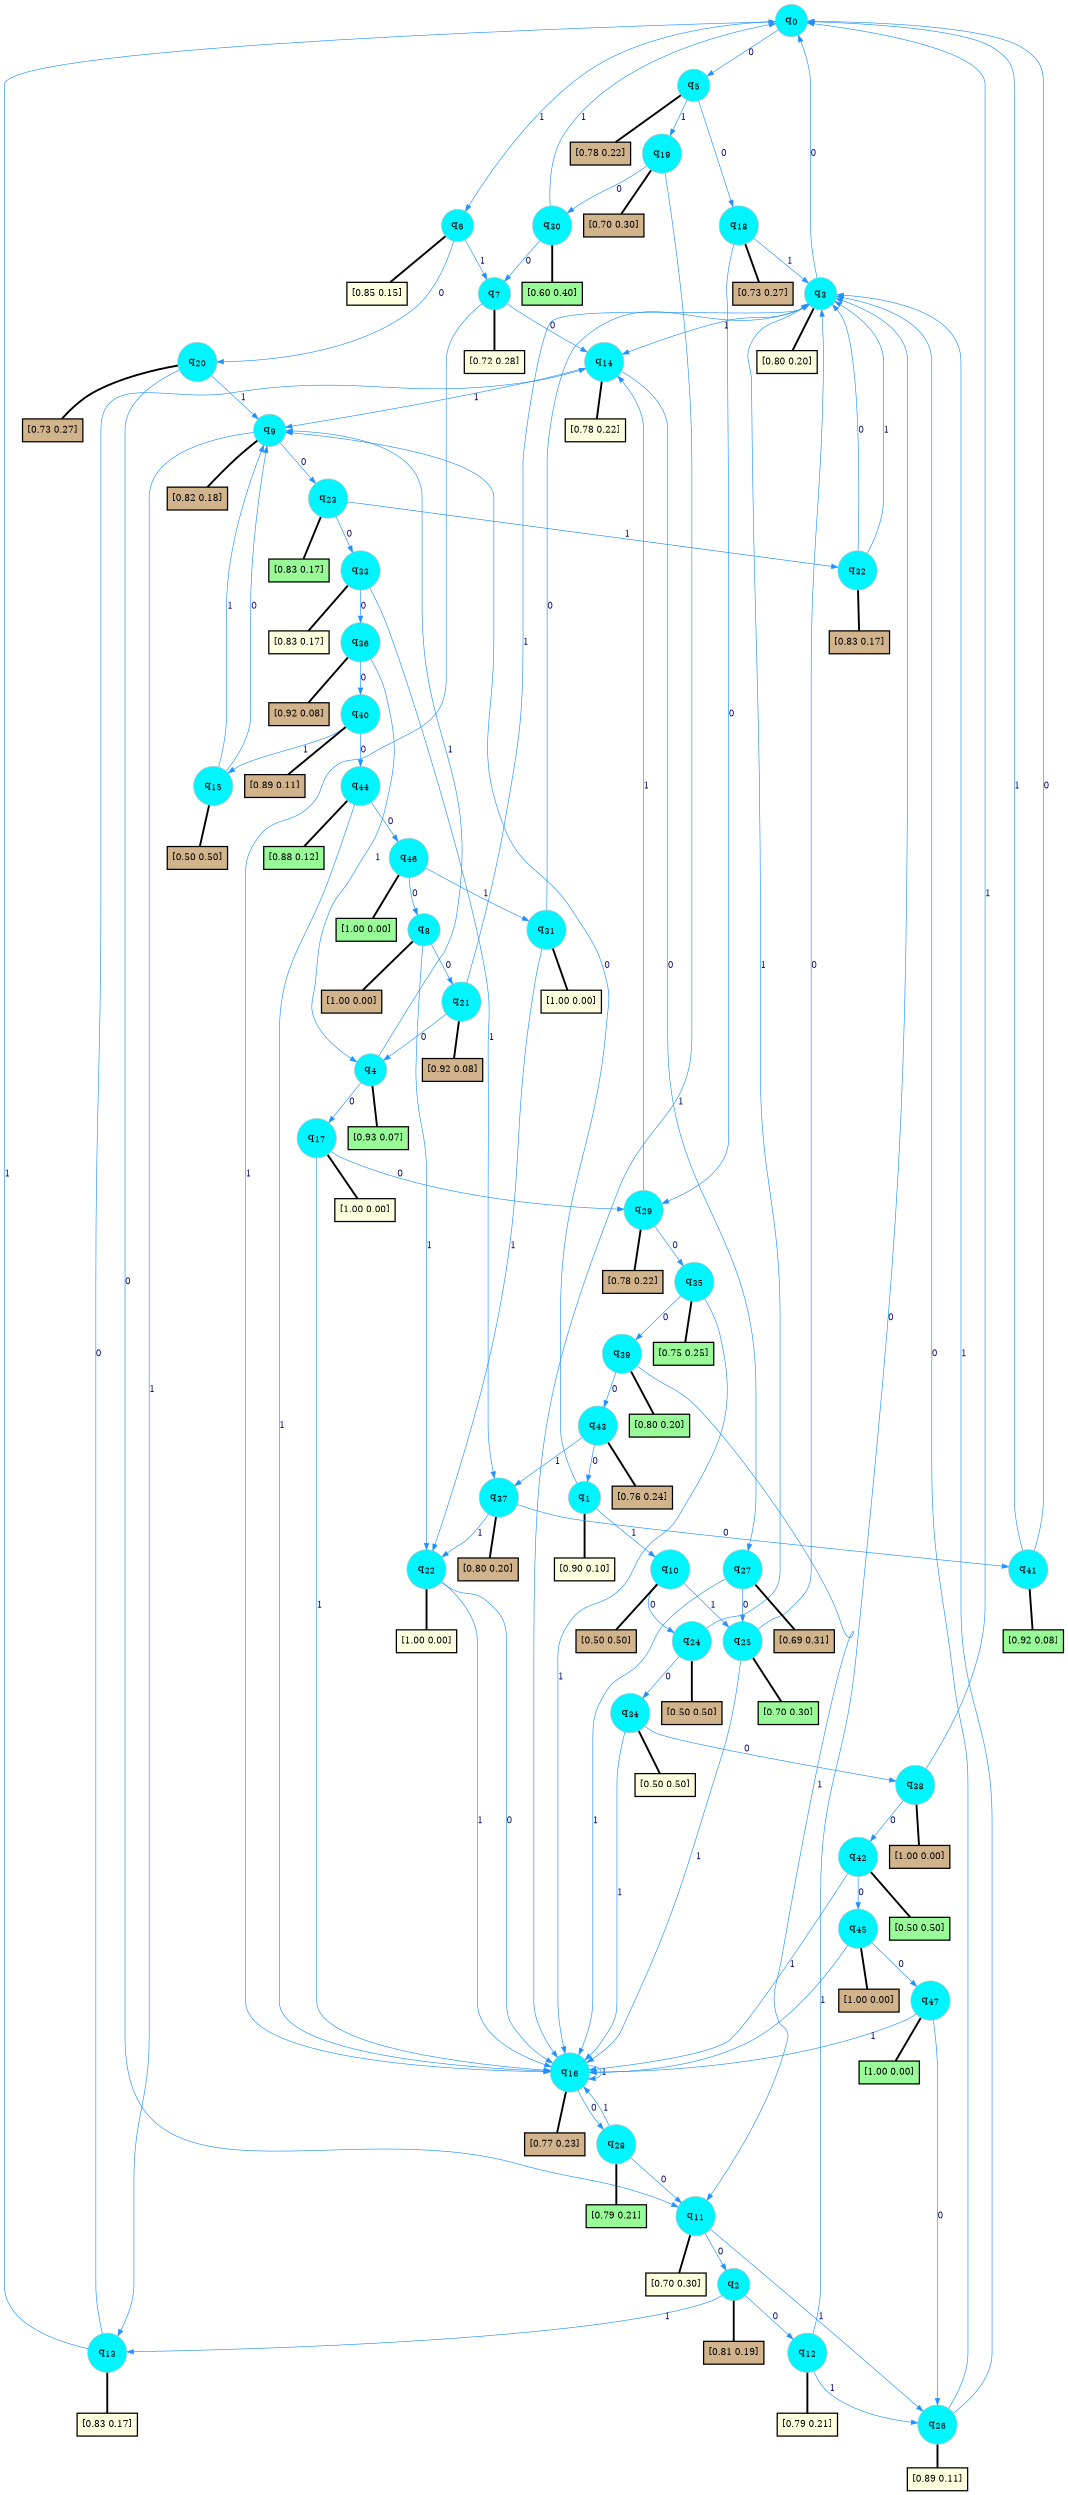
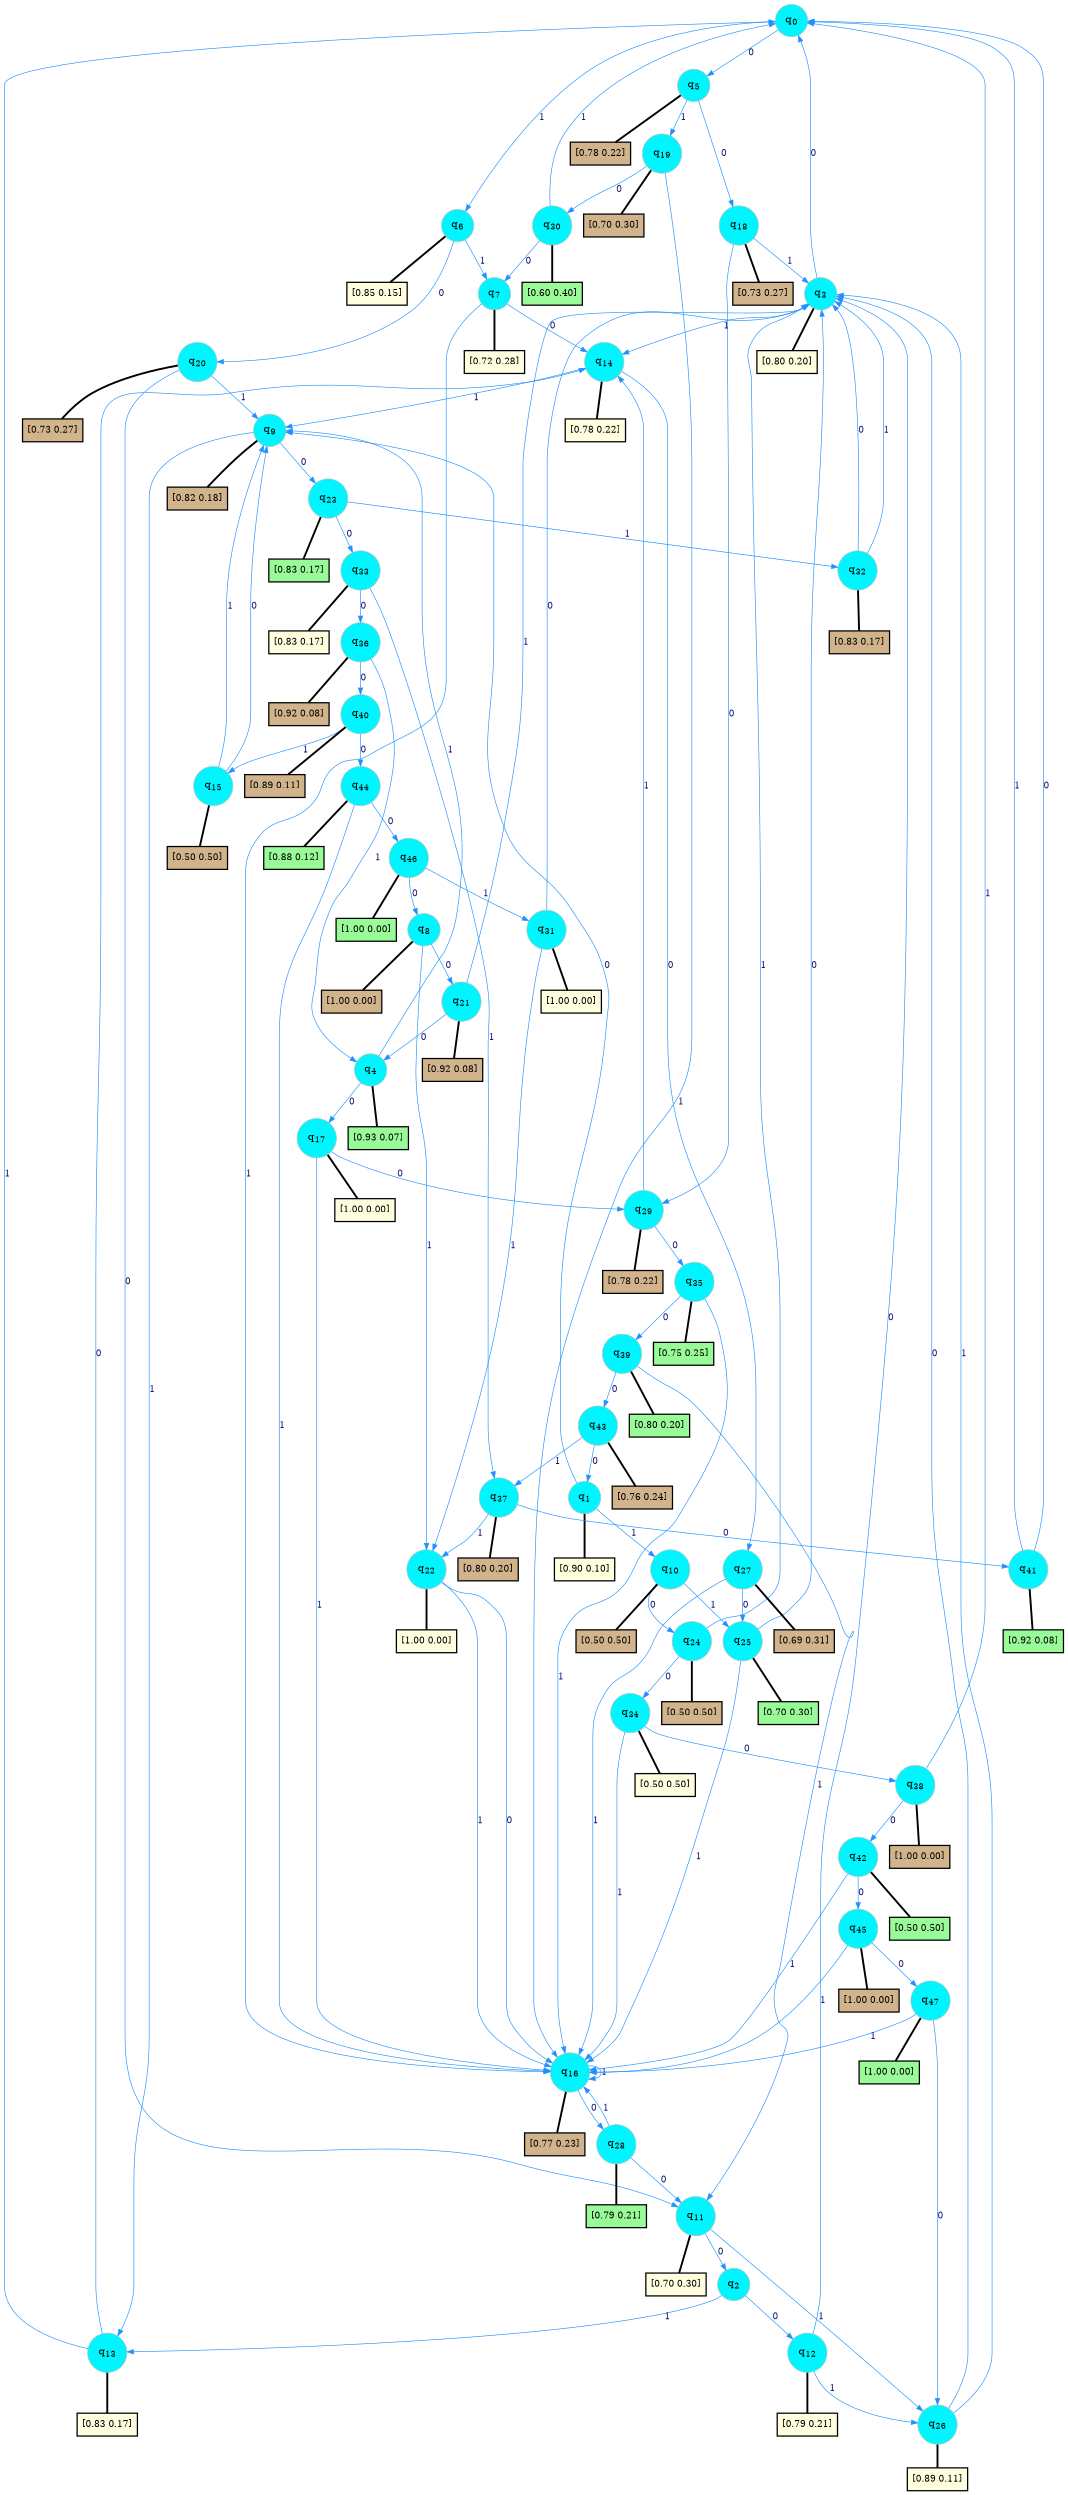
(734, 2353) -> none
